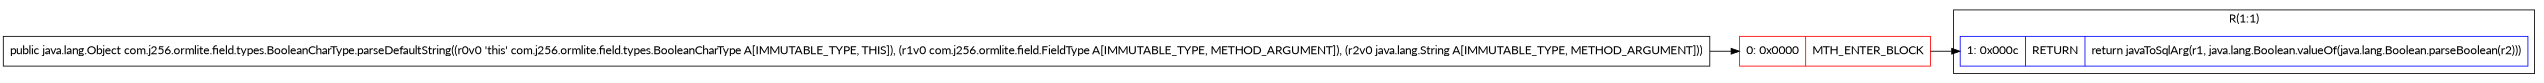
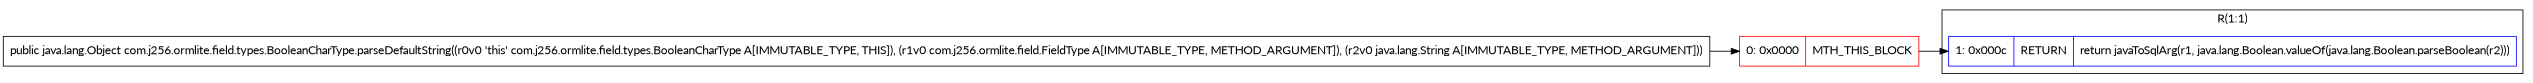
(1868, 51) -> (1862, 51)
